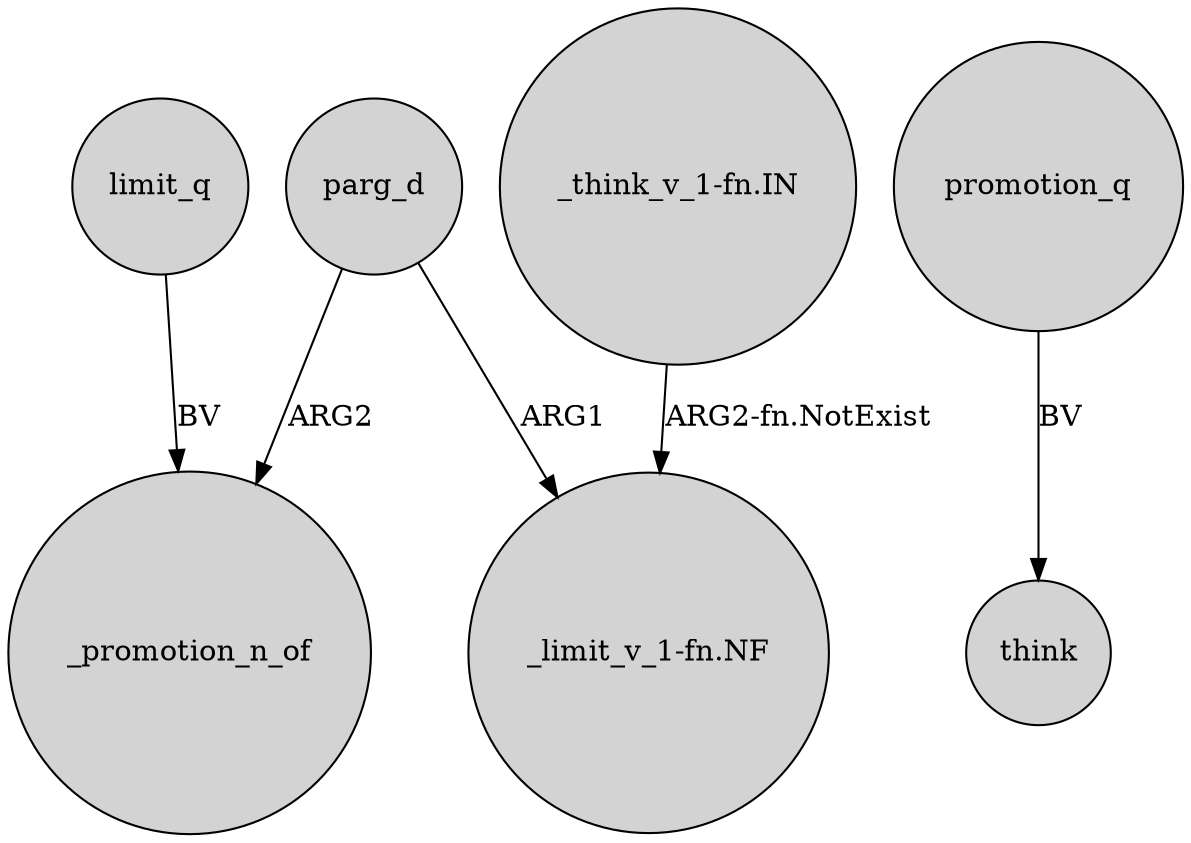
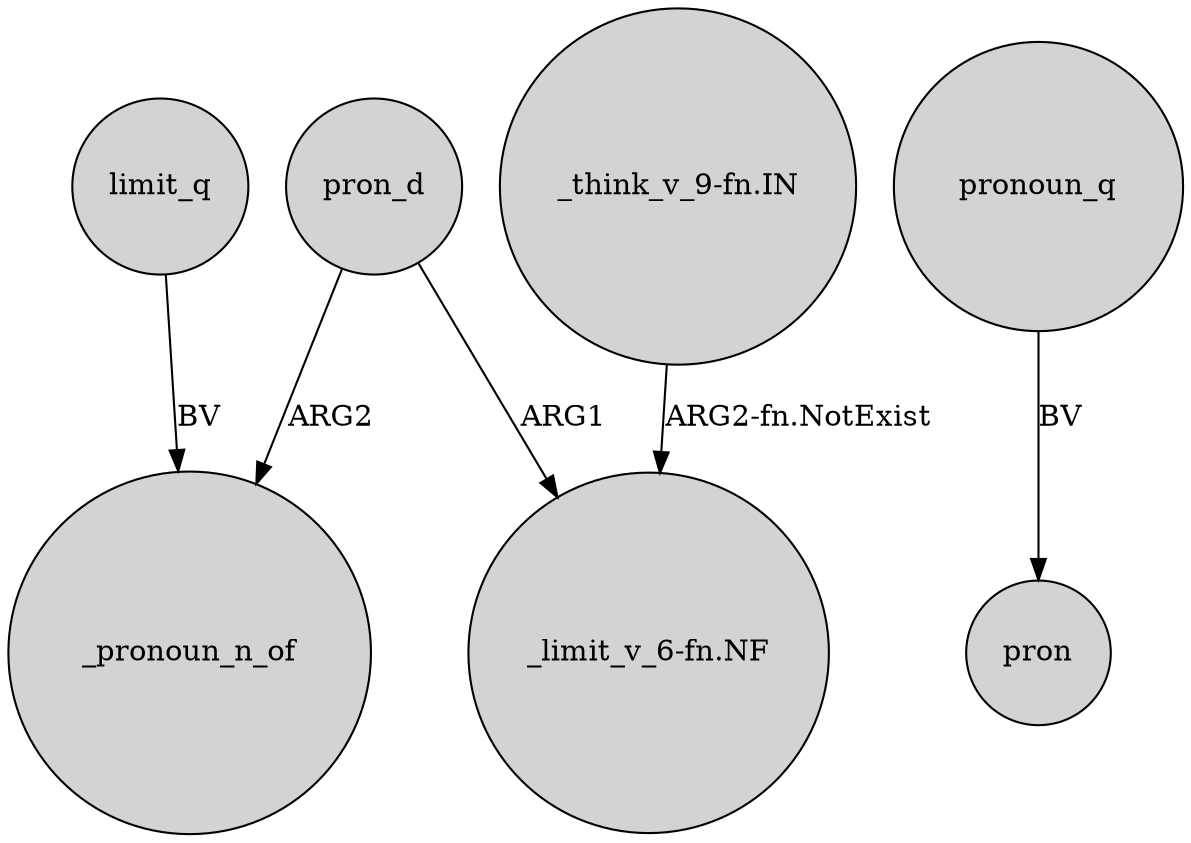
(374, 187) -> (374, 187)
(678, 187) -> (678, 187)
(1038, 187) -> (1038, 187)
(190, 653) -> (190, 653)
(649, 653) -> (649, 653)
(1038, 653) -> (1038, 653)
